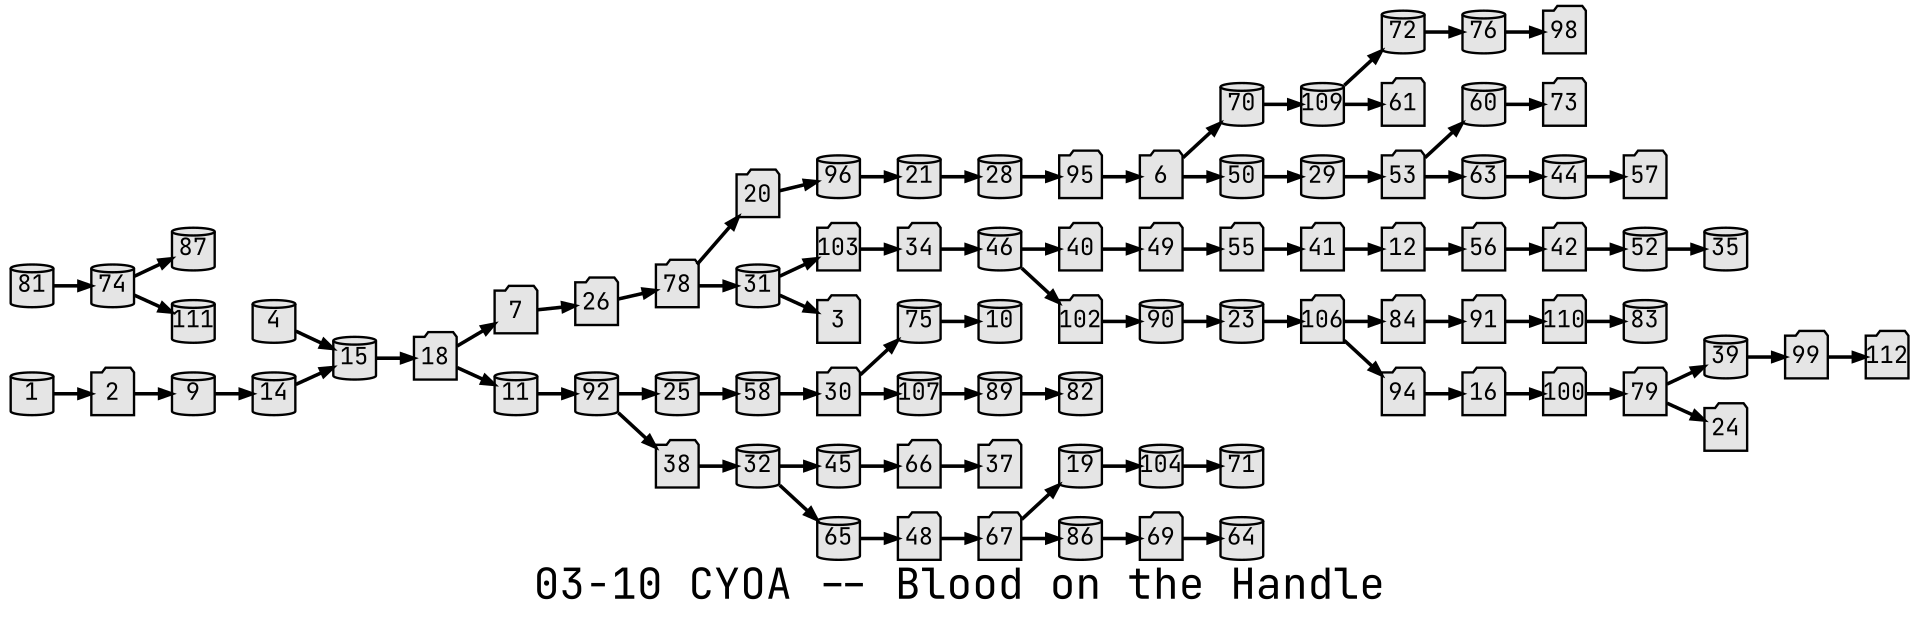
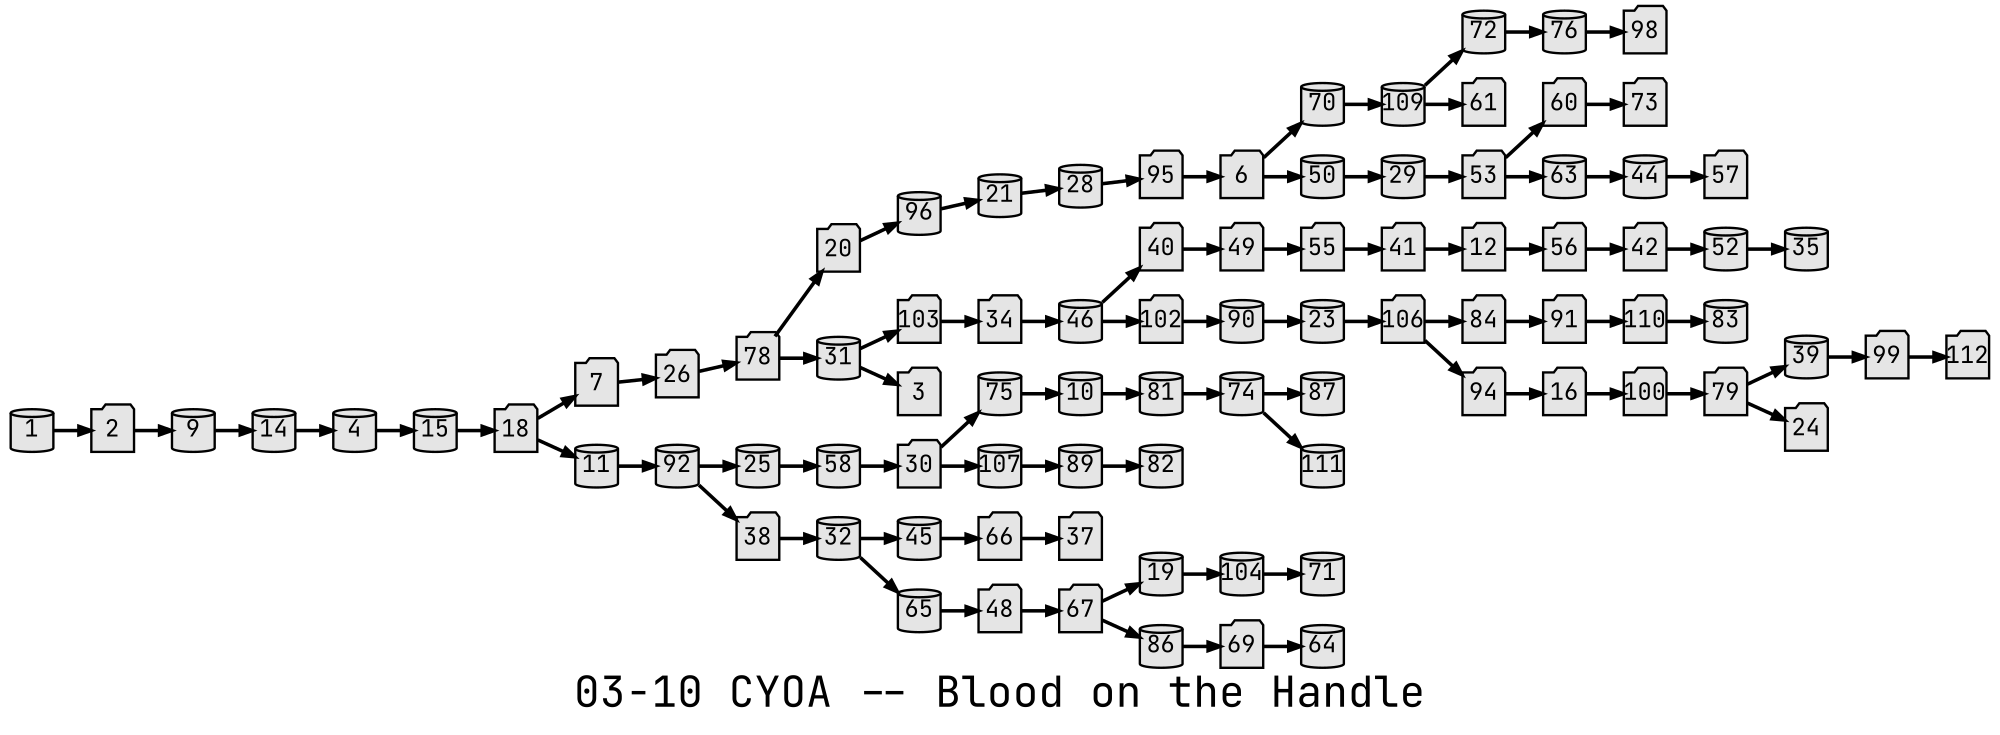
(1484, 104) -> (1564, 104)
(309, 379) -> (308, 431)
none -> (1115, 394)
